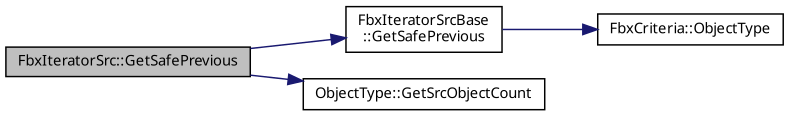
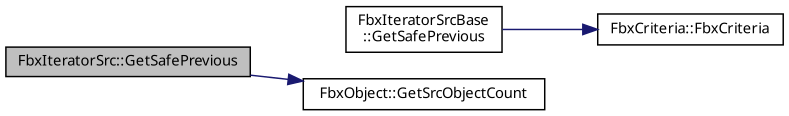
(690, 29) -> (690, 29)
(291, 44) -> none
(424, 94) -> (424, 94)
